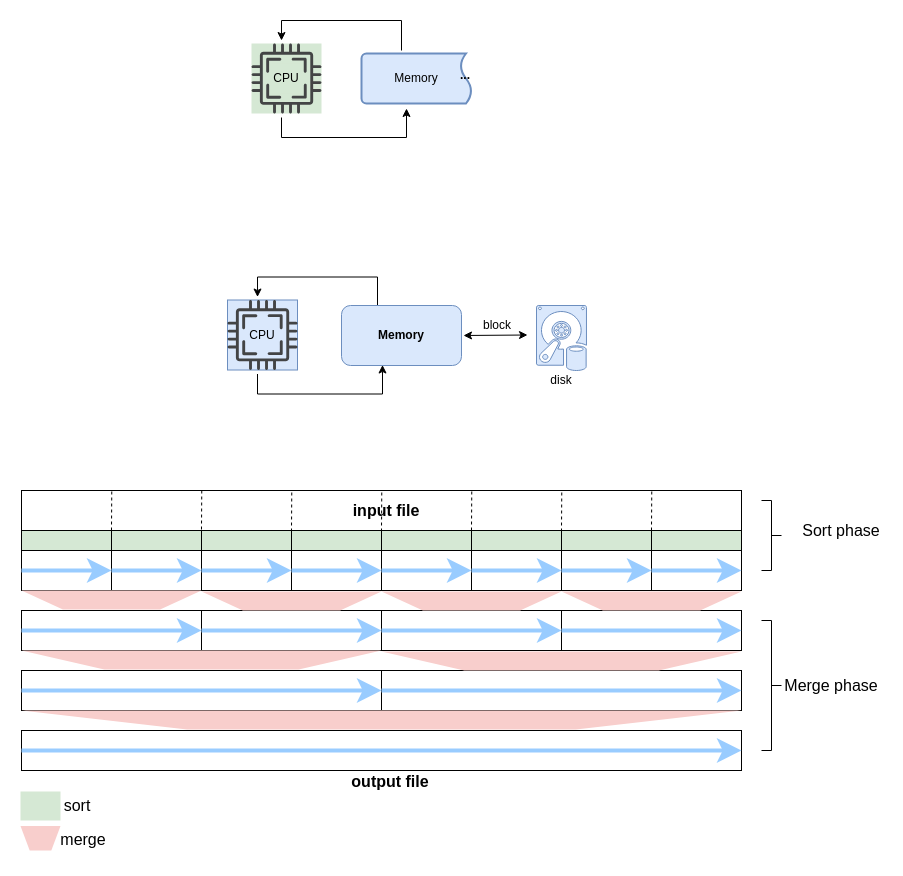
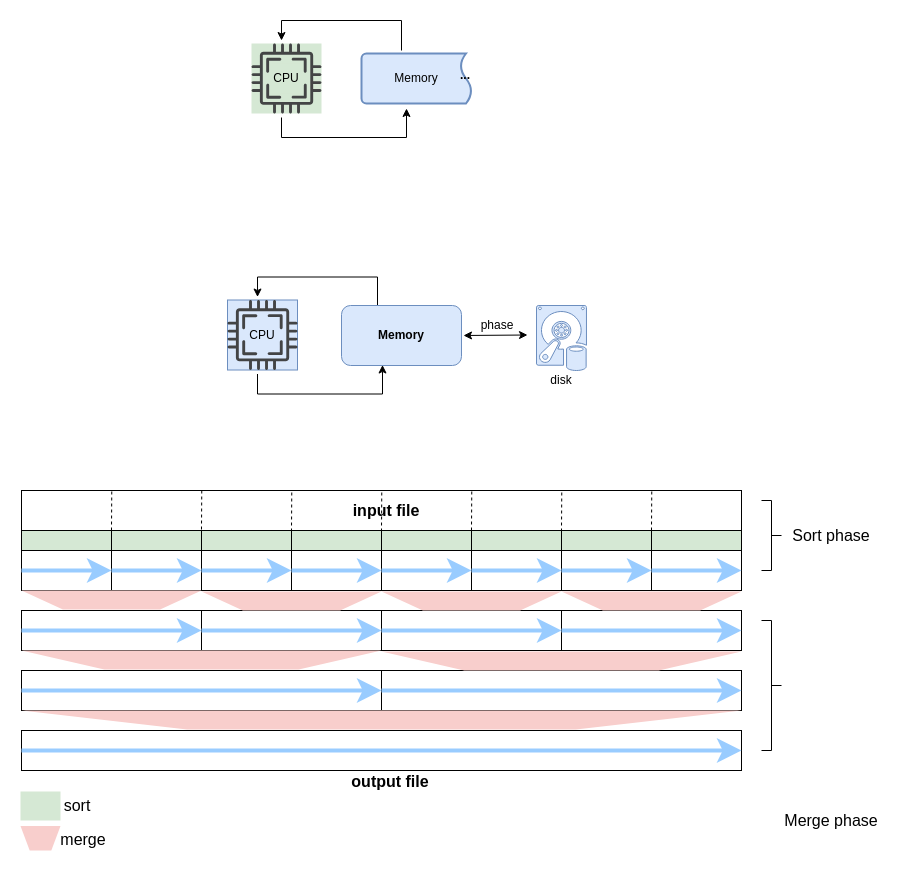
(498, 326) -> (498, 326)
(842, 531) -> (832, 536)
(832, 686) -> (832, 821)
